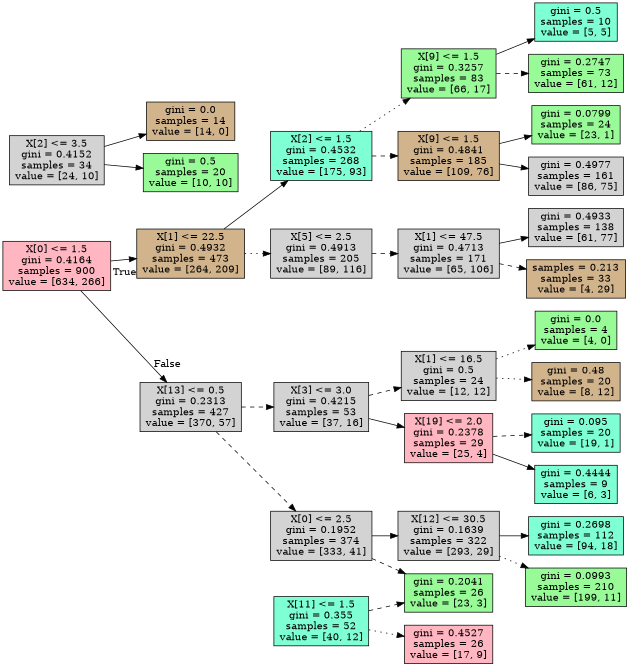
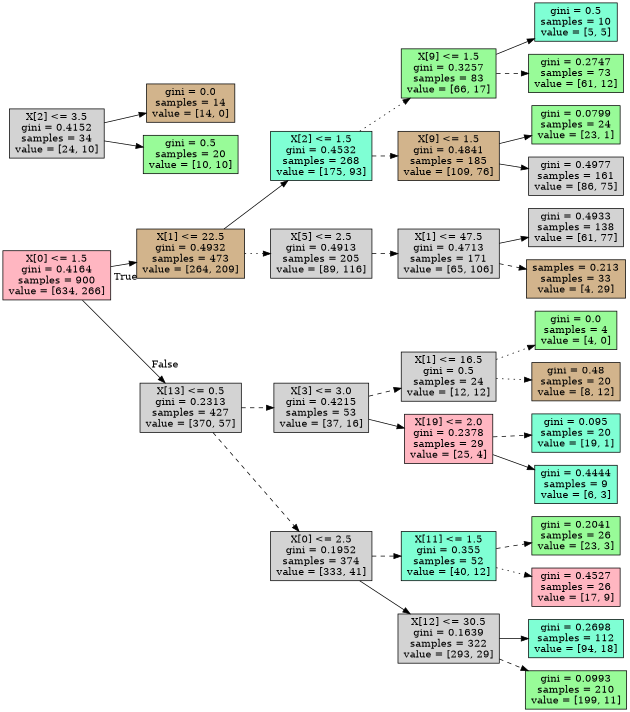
(510, 561) -> (510, 664)
(385, 565) -> (383, 556)
